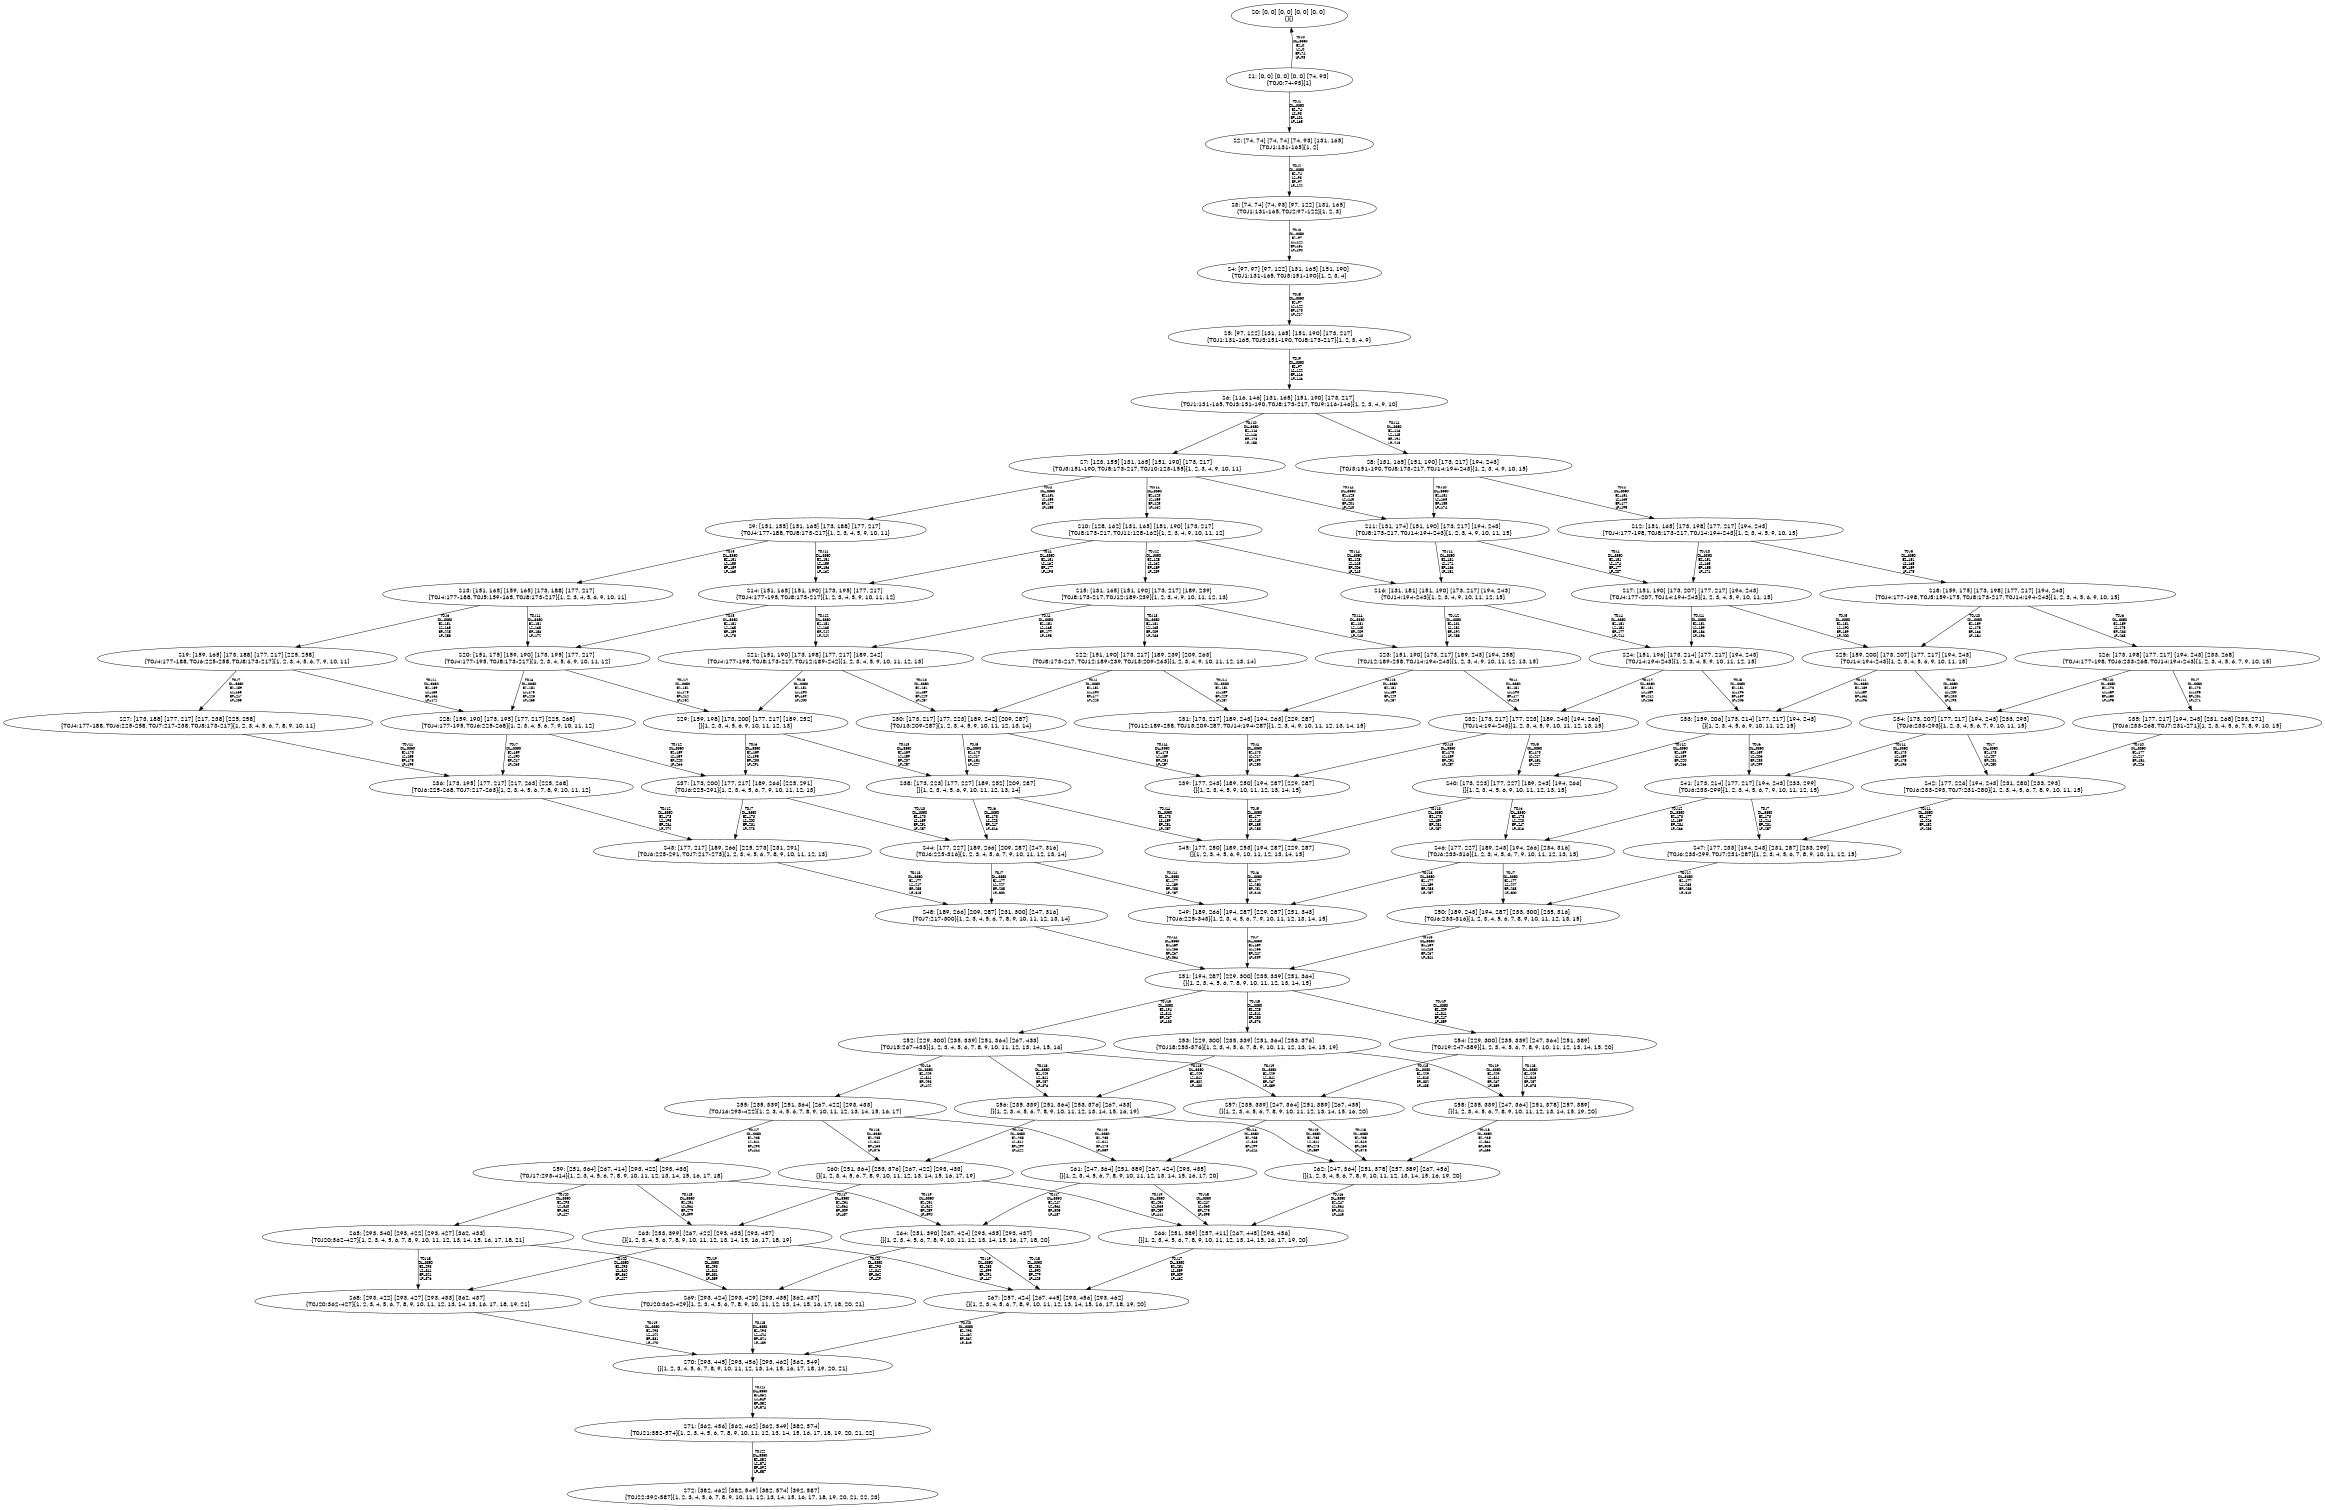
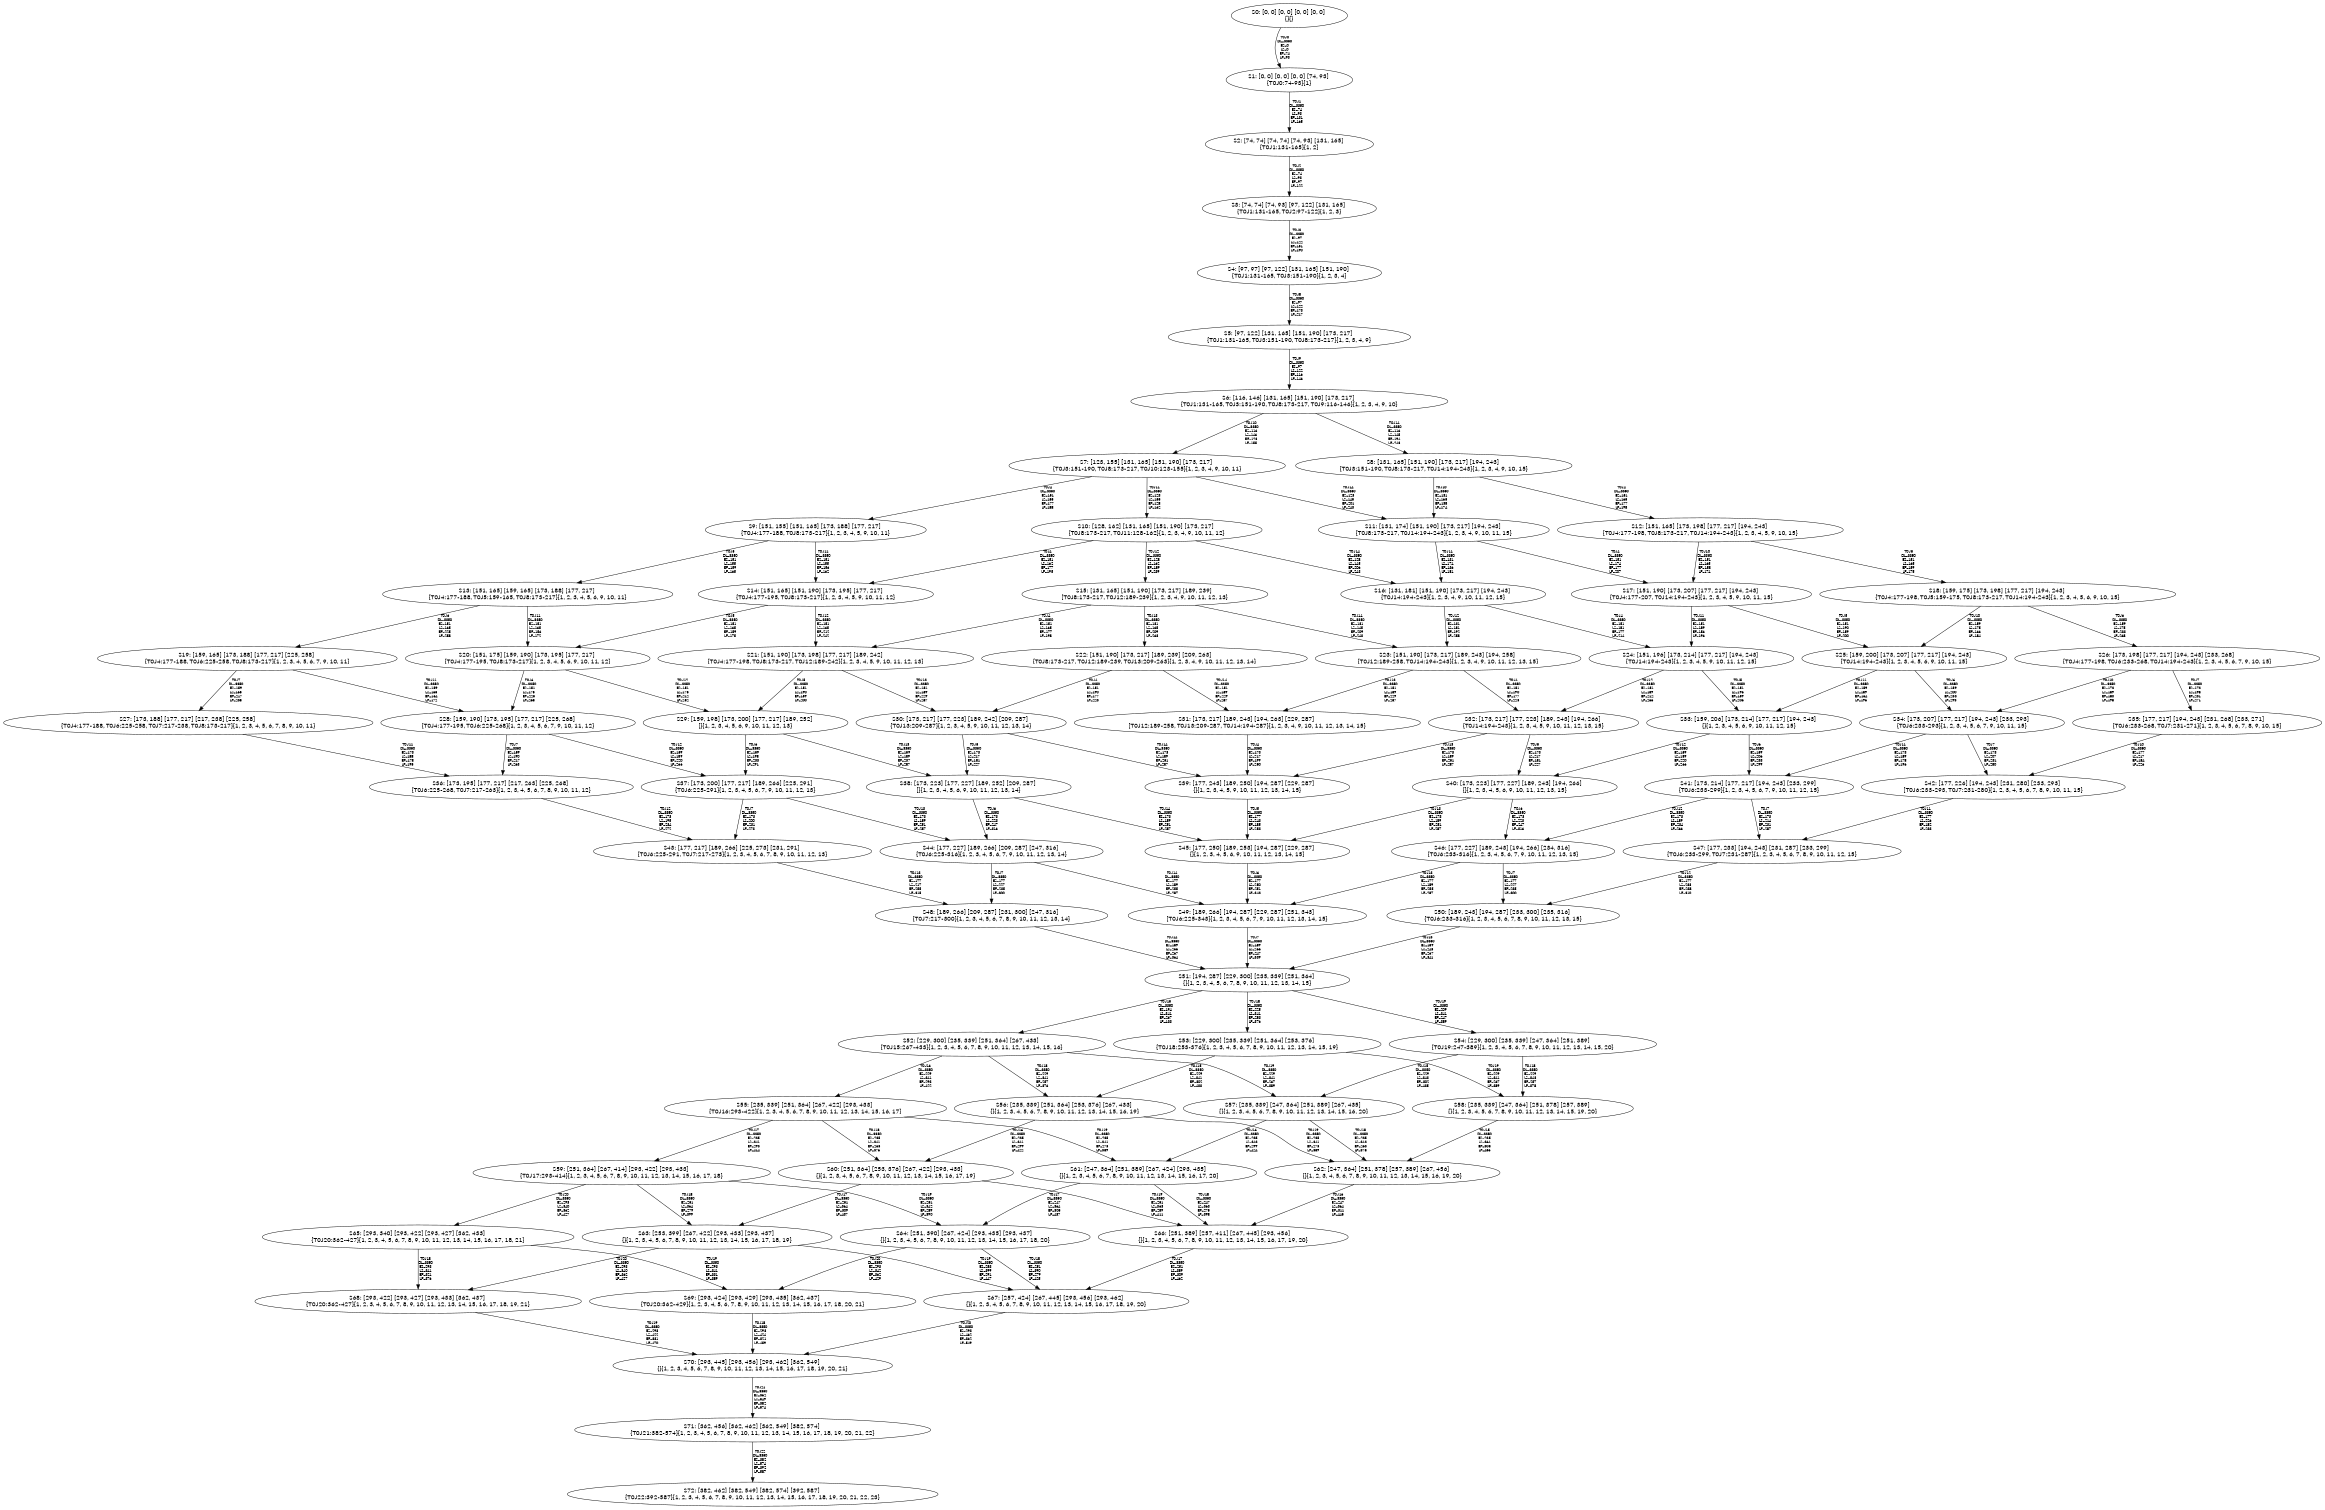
(1293, 50) -> (1275, 45)
